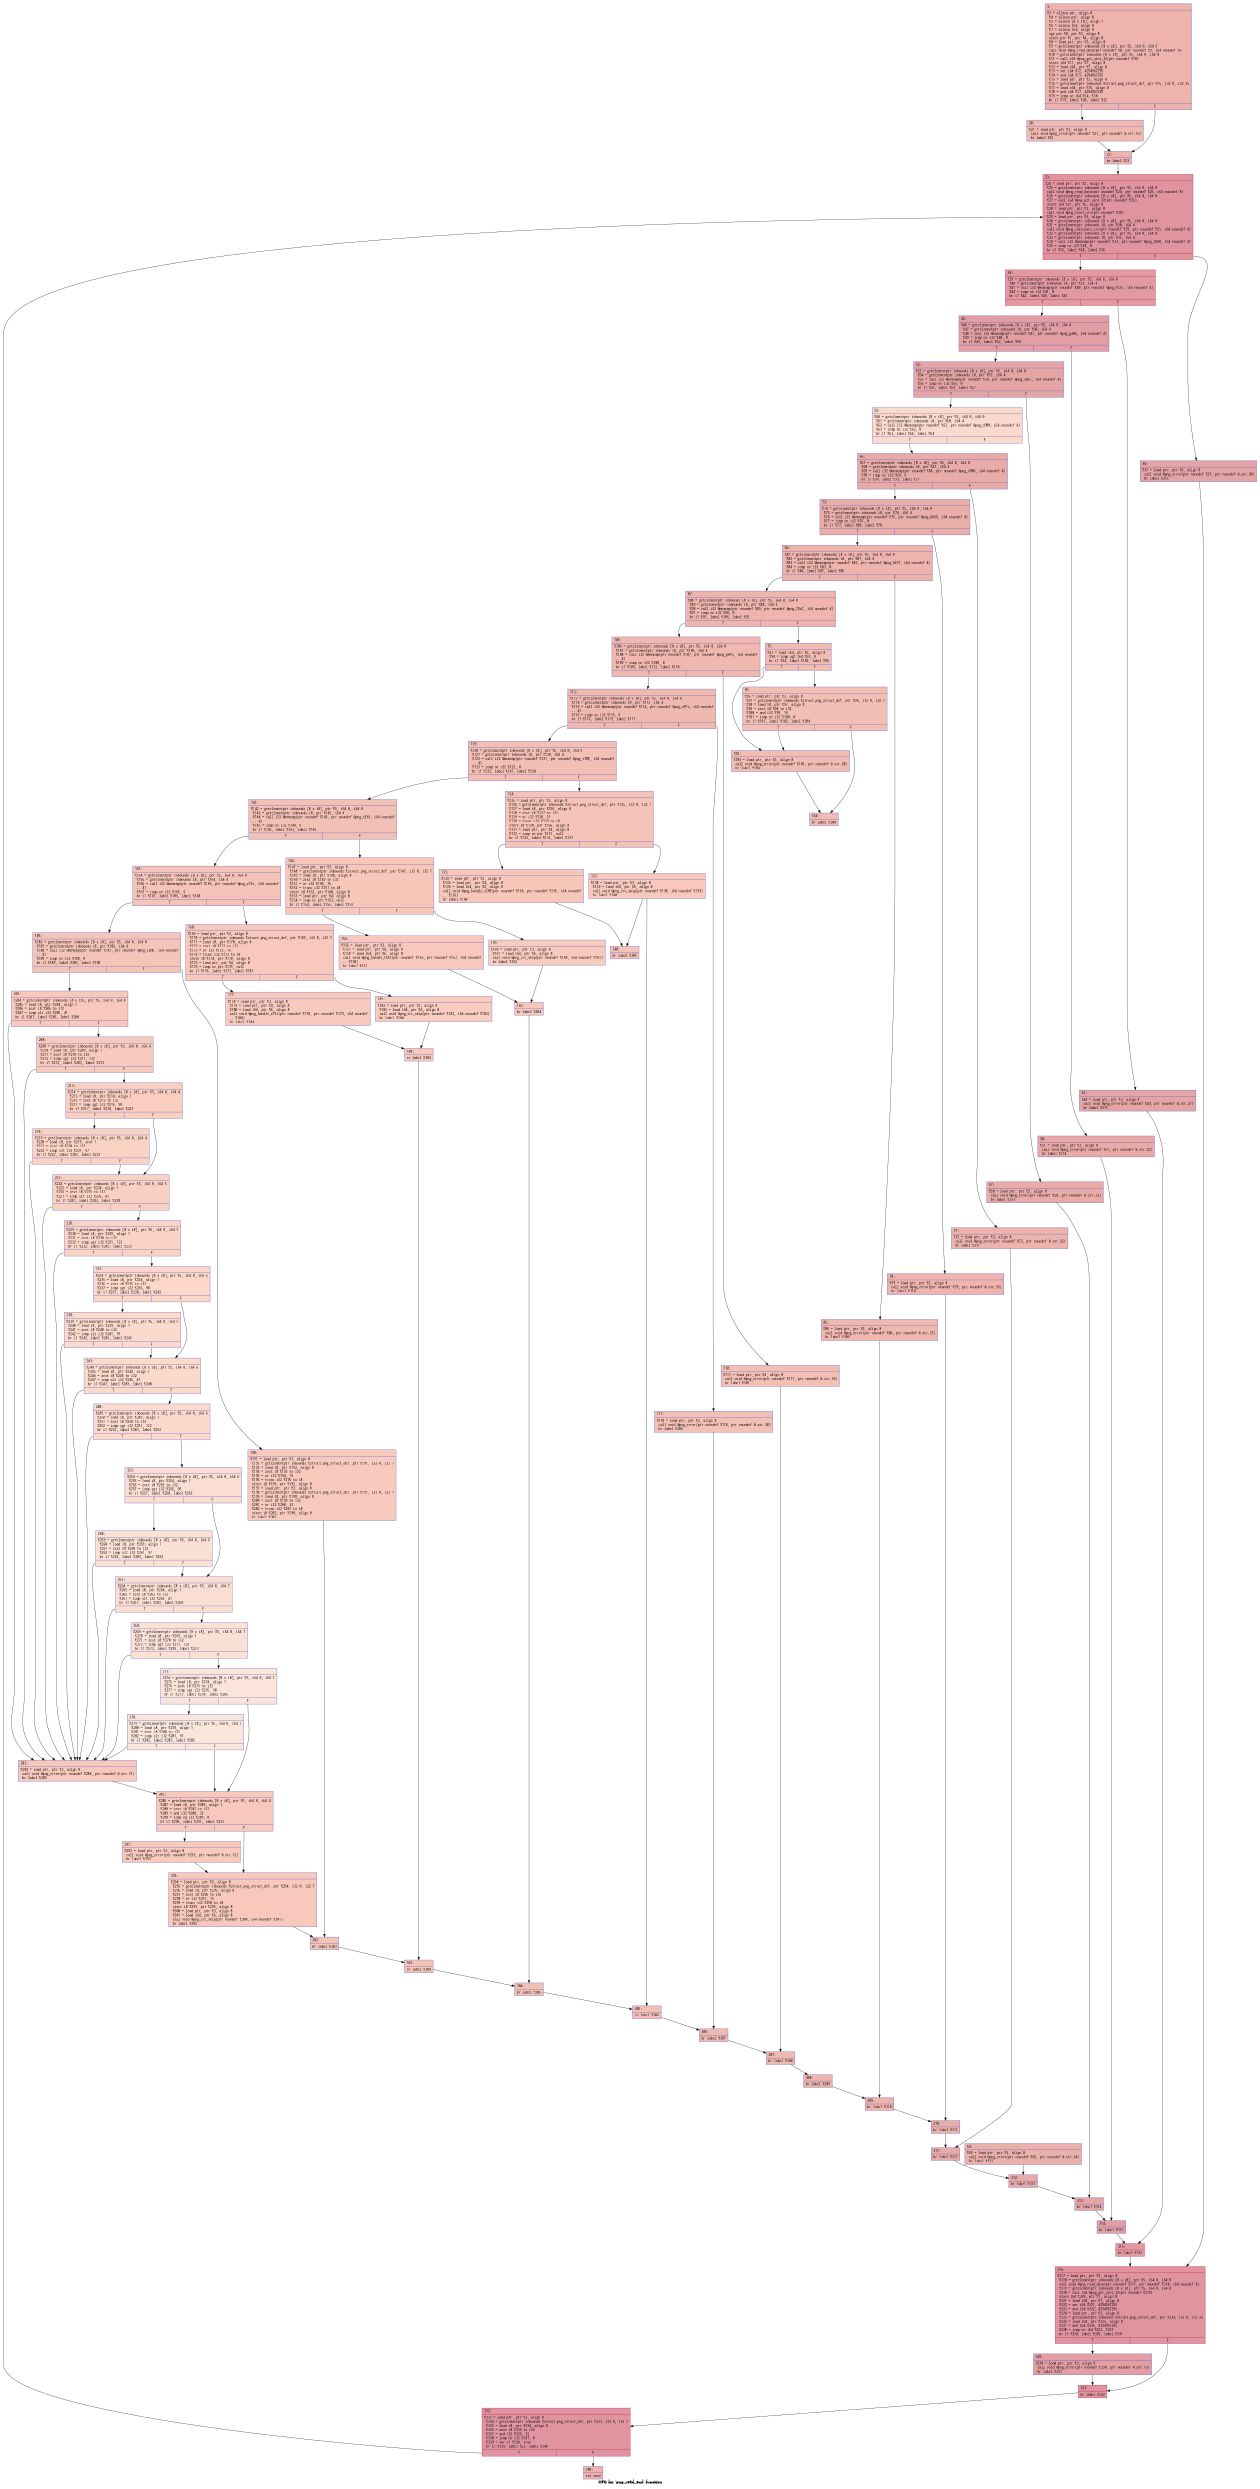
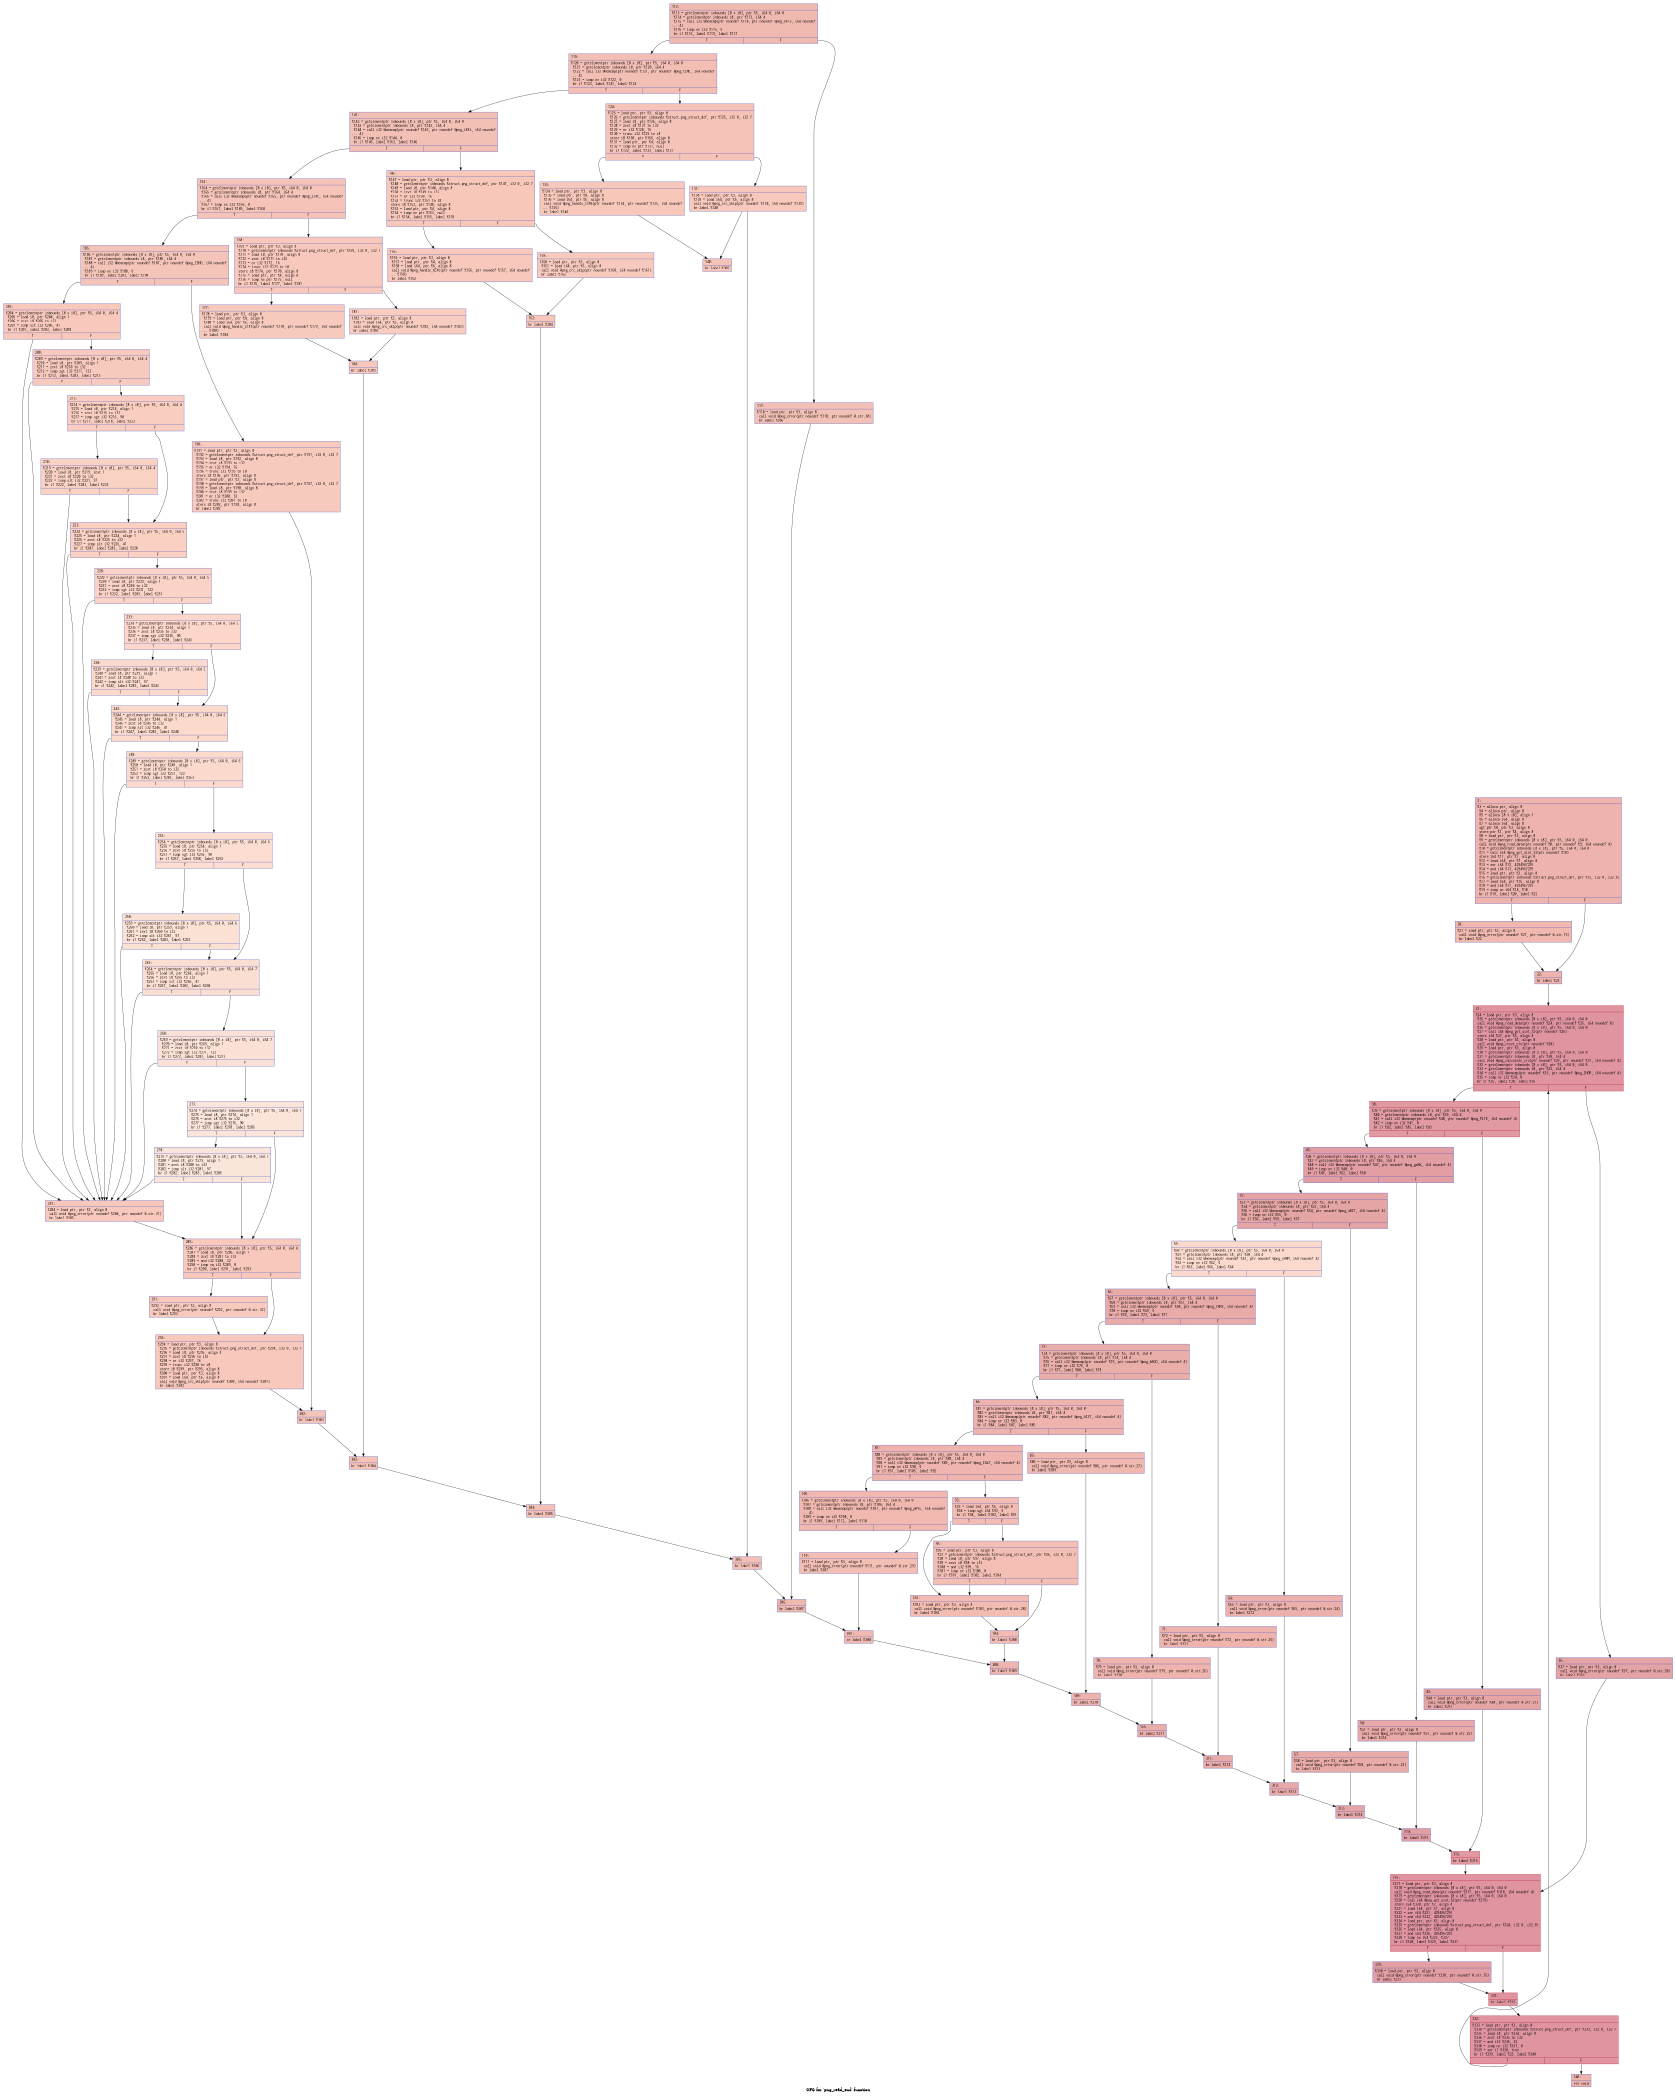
(649, 682) -> none
none -> (1284, 1435)
none -> (1004, 1651)
